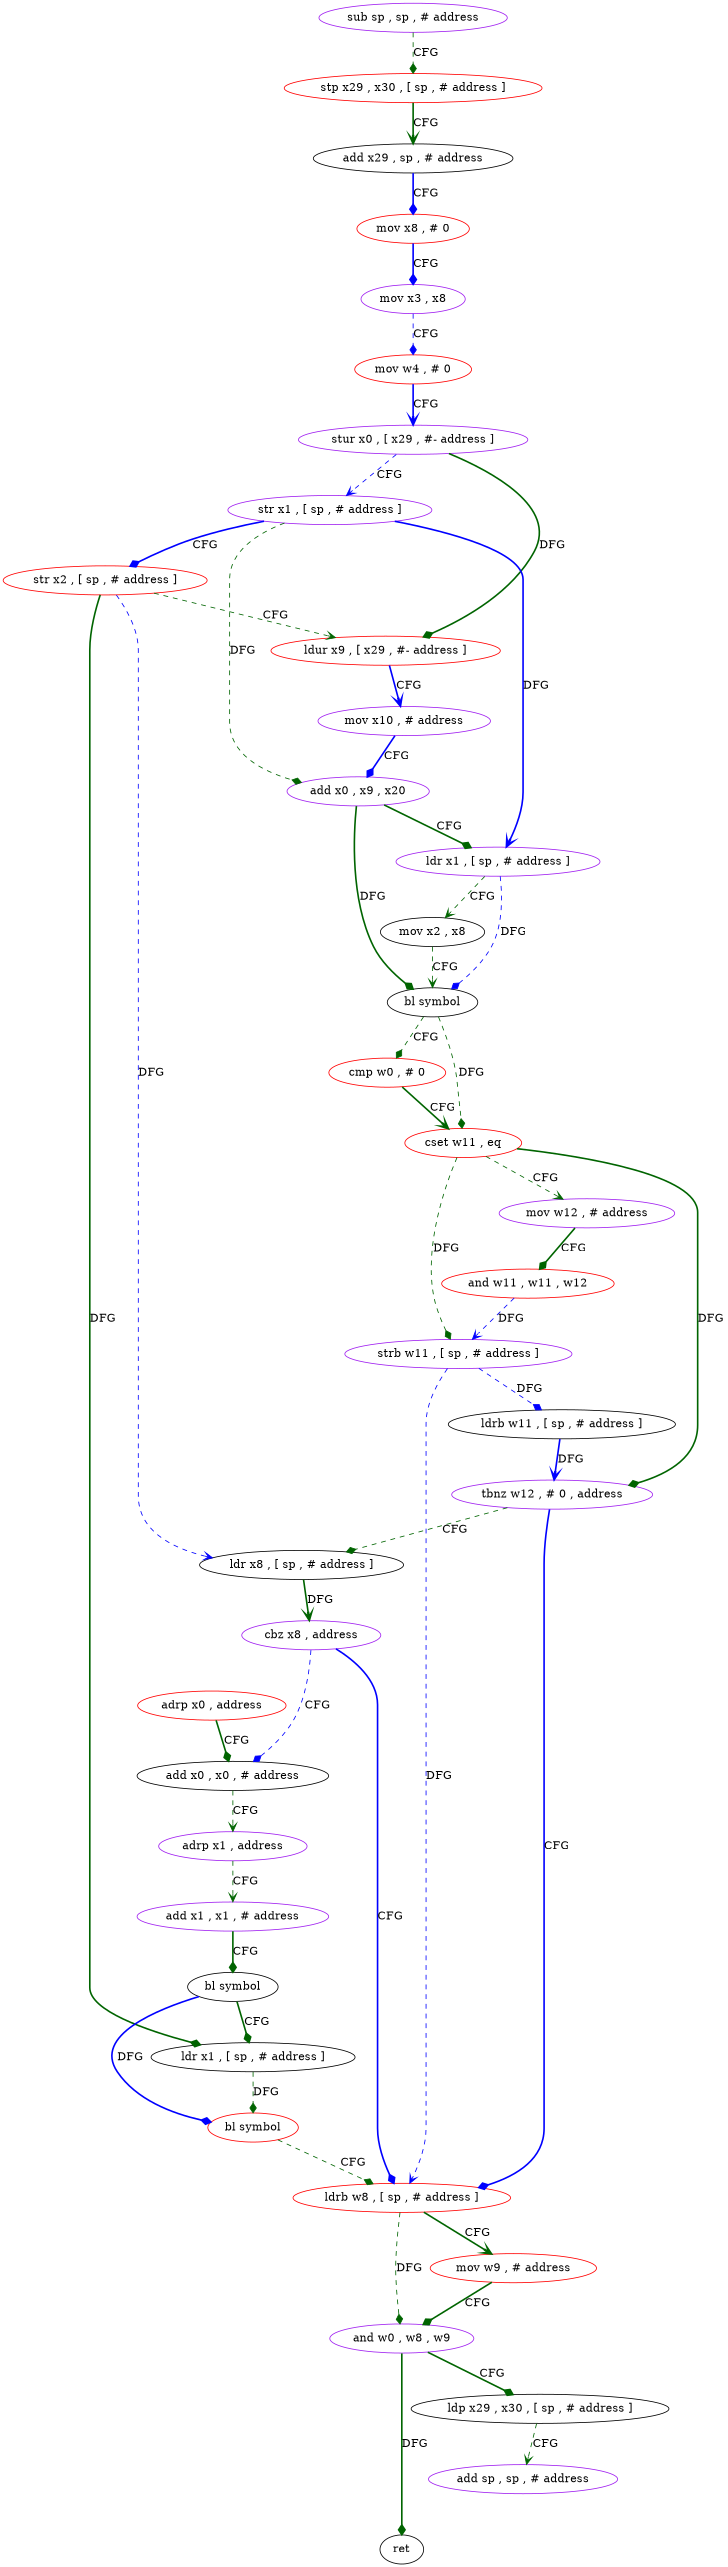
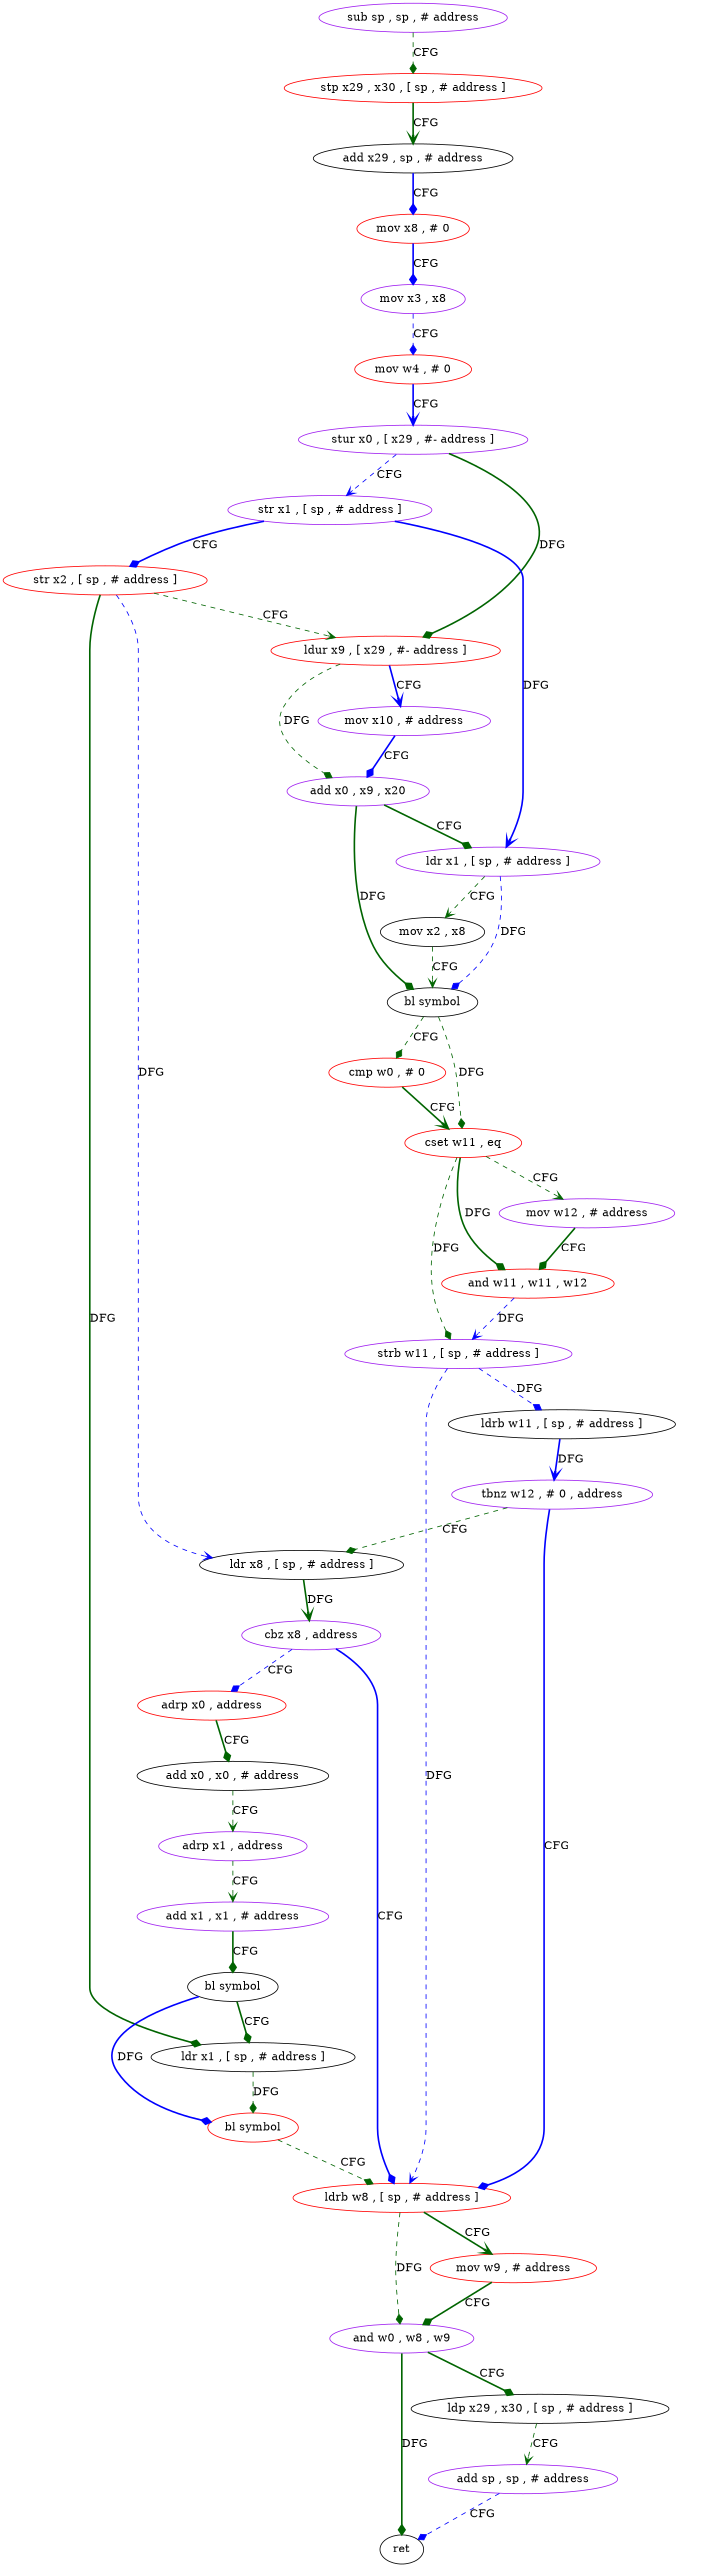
(230, 655) -> (281, 713)
(698, 1263) -> (461, 1217)
(299, 1709) -> (266, 1668)
none -> (463, 2514)
